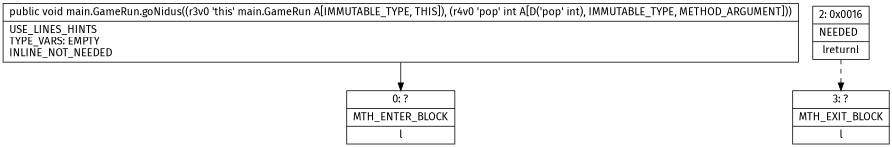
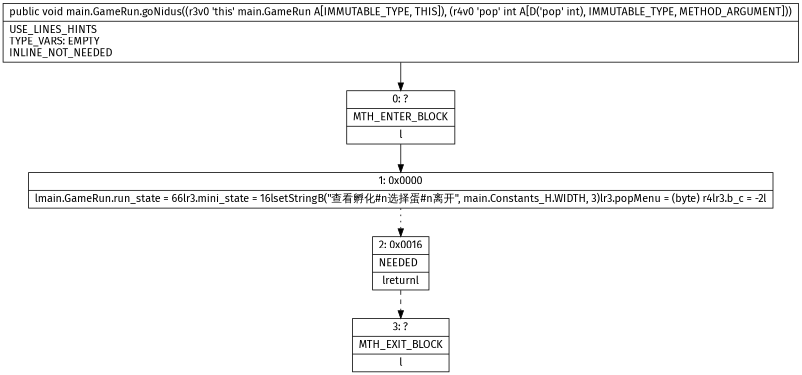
none -> (401, 190)
